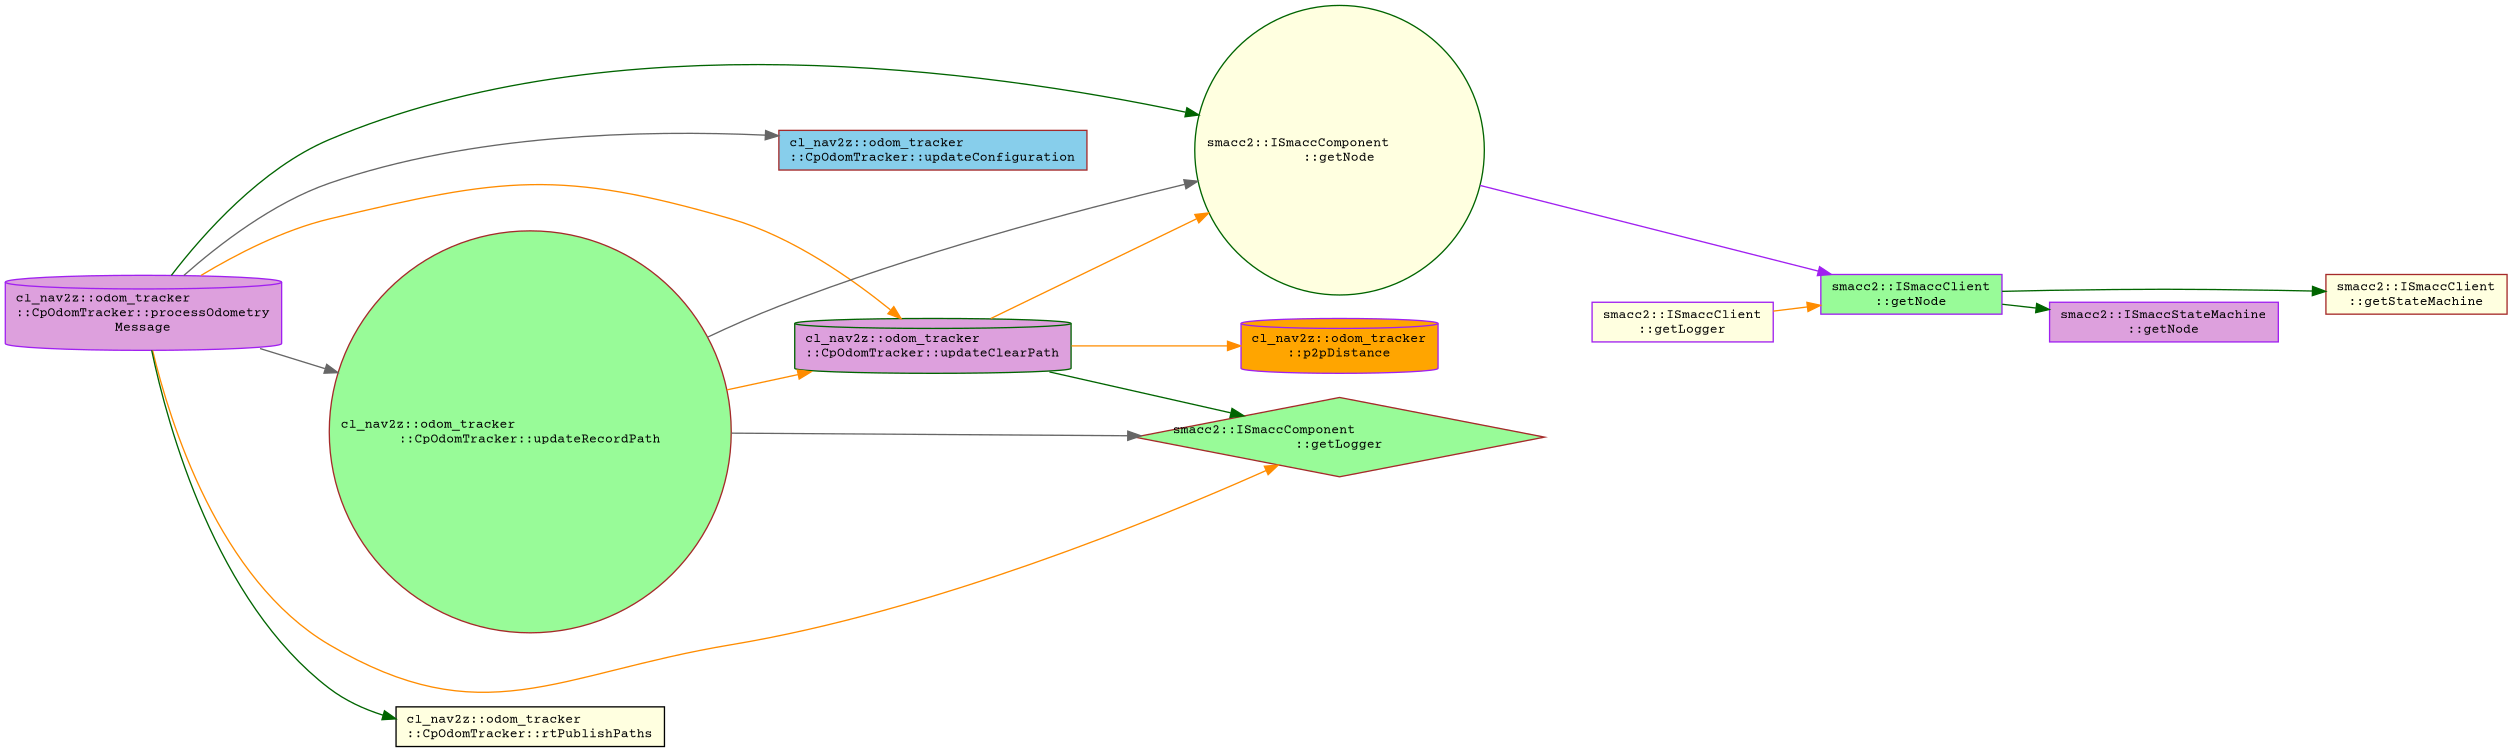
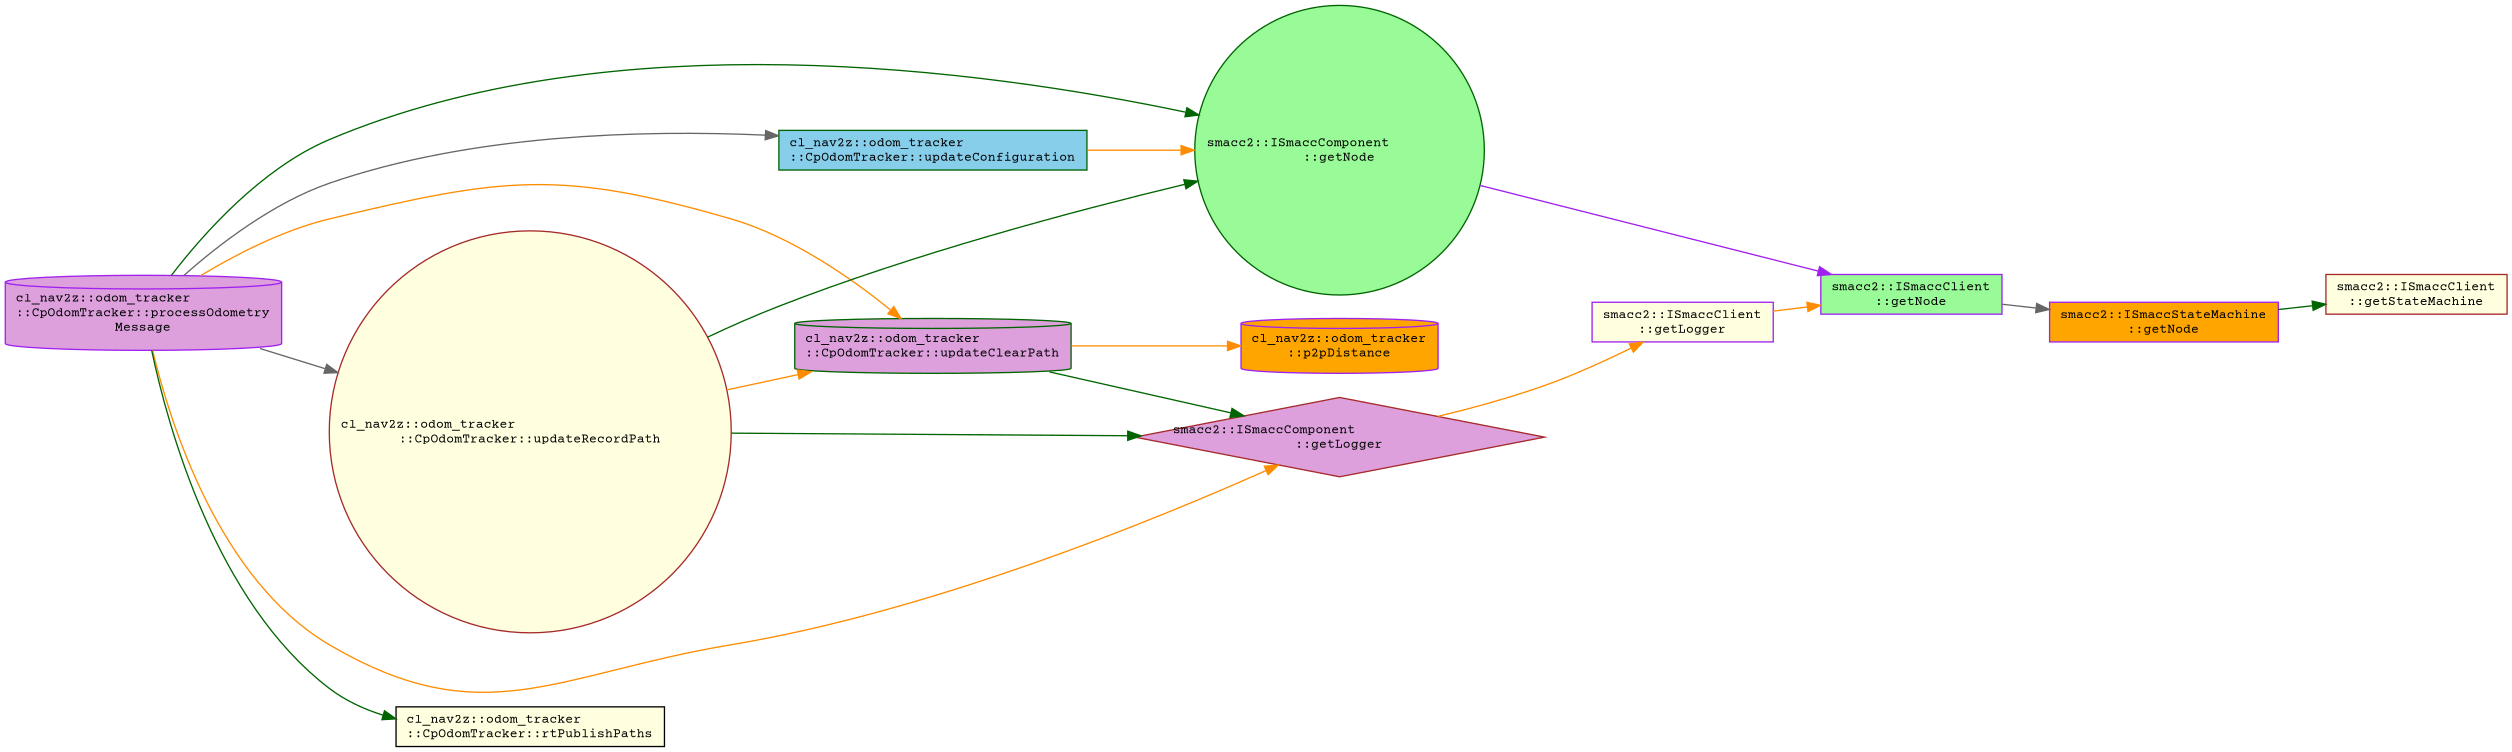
(933, 150) -> (933, 150)
(1340, 150) -> (1340, 150)
(943, 250) -> (943, 250)
(1094, 269) -> (1134, 150)
(2157, 289) -> (2295, 308)
(2019, 306) -> (2019, 306)
(2164, 322) -> (2164, 322)
none -> (1537, 388)
(530, 432) -> (530, 432)
(930, 434) -> (930, 434)
(1340, 437) -> (1340, 437)
